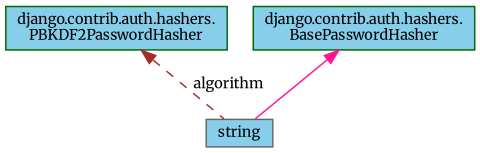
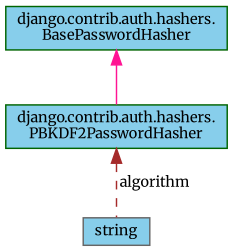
(291, 89) -> (117, 85)
